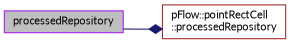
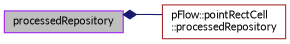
(136, 29) -> (149, 14)
